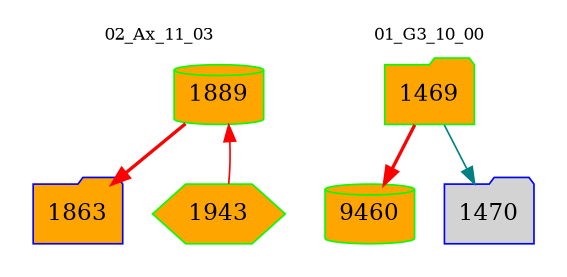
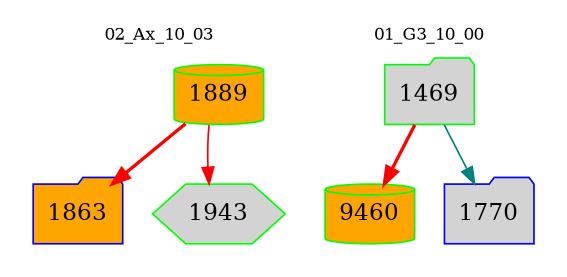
(159, 36) -> (159, 36)
(430, 95) -> (430, 95)
(230, 163) -> (208, 146)
(219, 214) -> (219, 214)
(489, 214) -> (489, 214)
